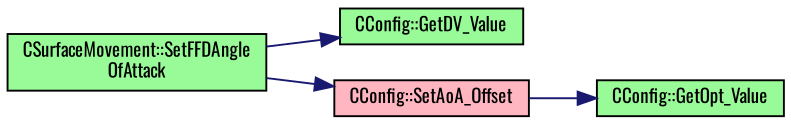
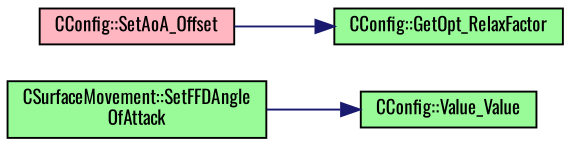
(432, 26) -> (449, 110)
(291, 81) -> none
(690, 98) -> (449, 26)
